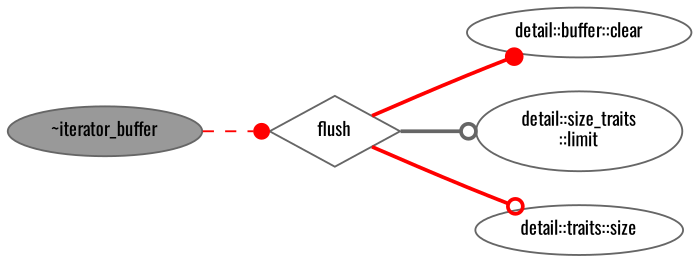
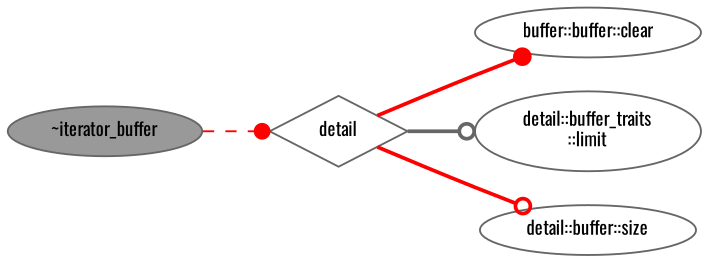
(579, 32) -> (588, 32)
(335, 131) -> (339, 131)
(579, 131) -> (588, 131)
(579, 230) -> (588, 230)
